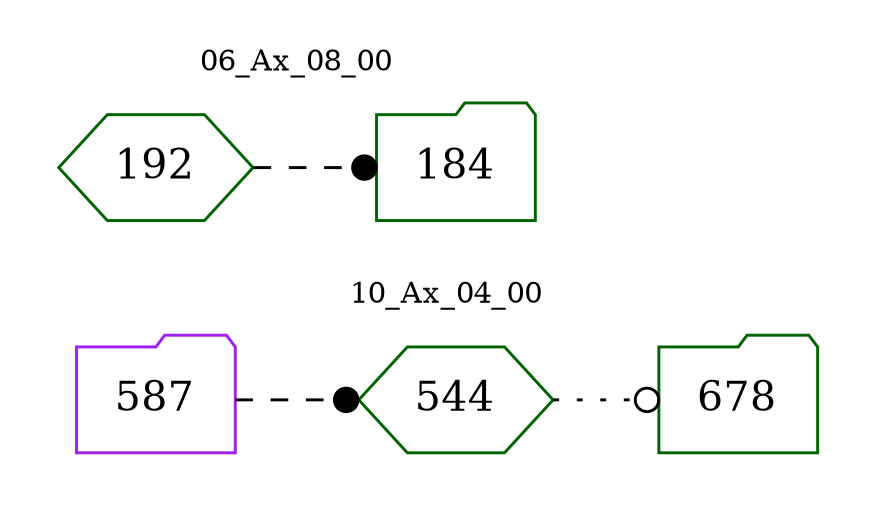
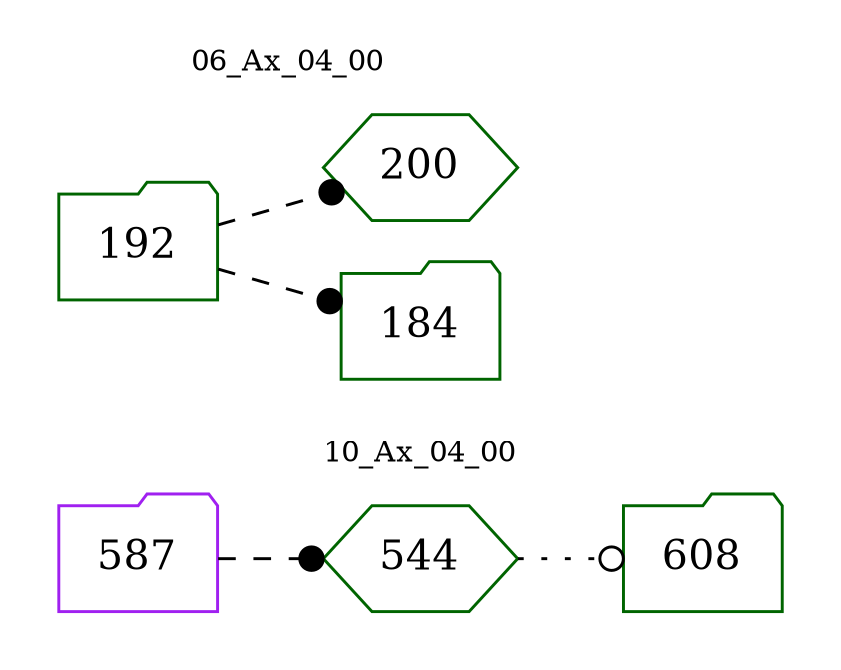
(297, 63) -> (288, 63)
(156, 168) -> (138, 247)
none -> (421, 168)
(738, 400) -> (703, 559)
